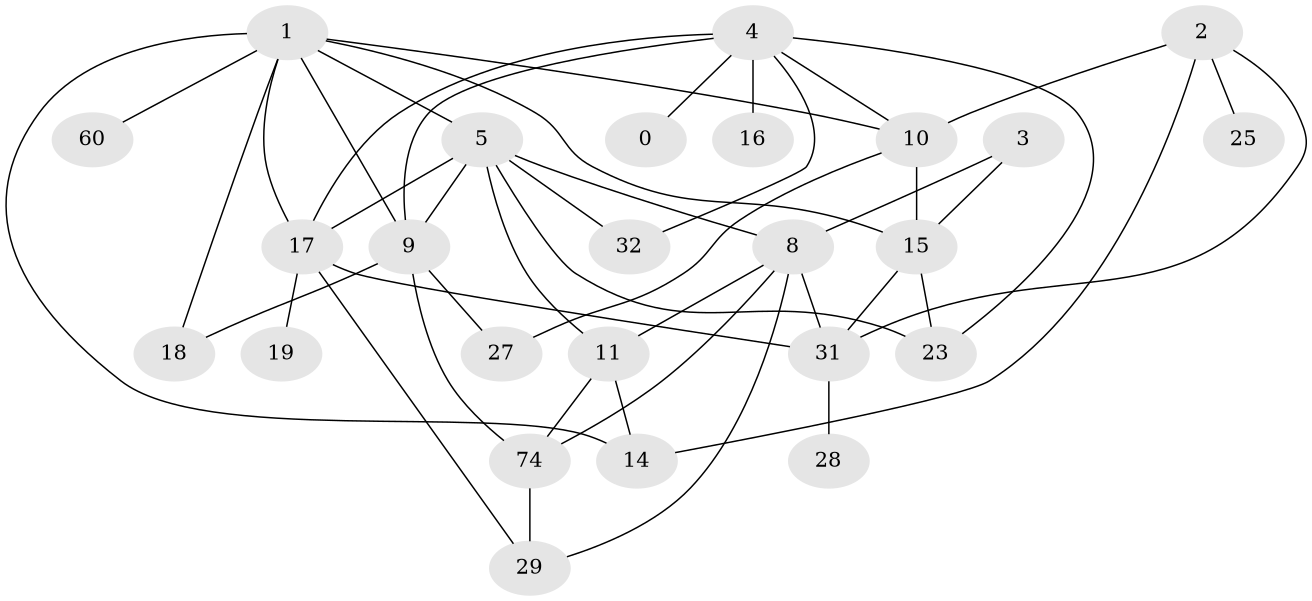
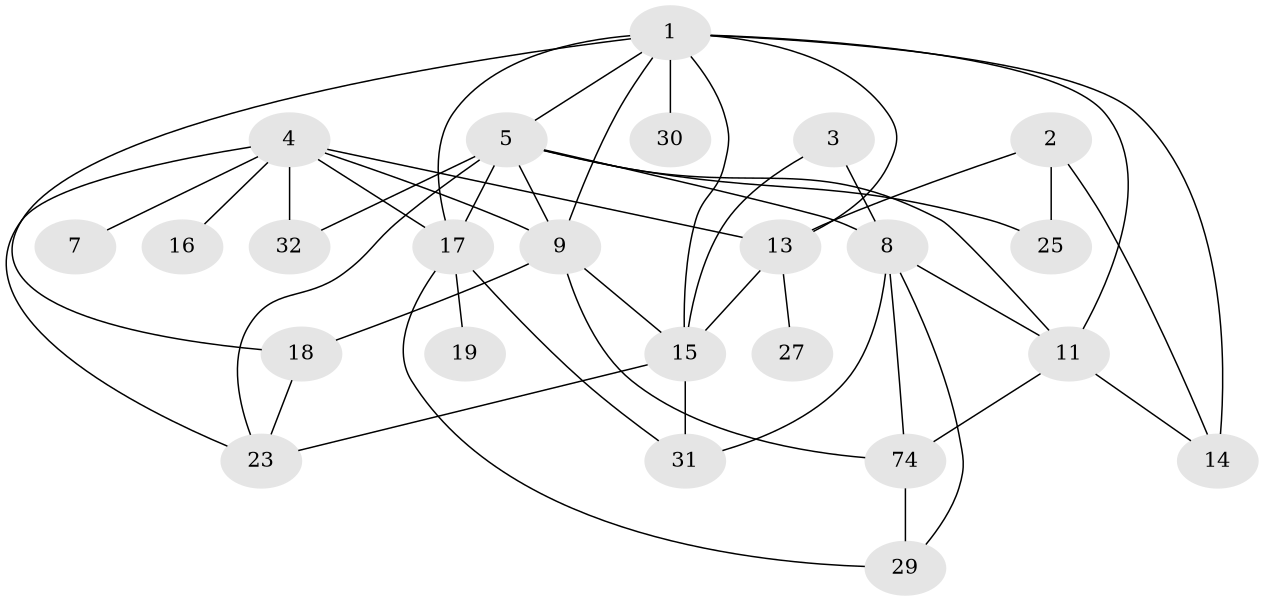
none -> (1084, 98)
(93, 140) -> (670, 140)
(646, 140) -> (75, 247)
(917, 140) -> (780, 247)
none -> (783, 187)
(1167, 268) -> none
(458, 303) -> (623, 301)
none -> (282, 407)
(829, 461) -> none
